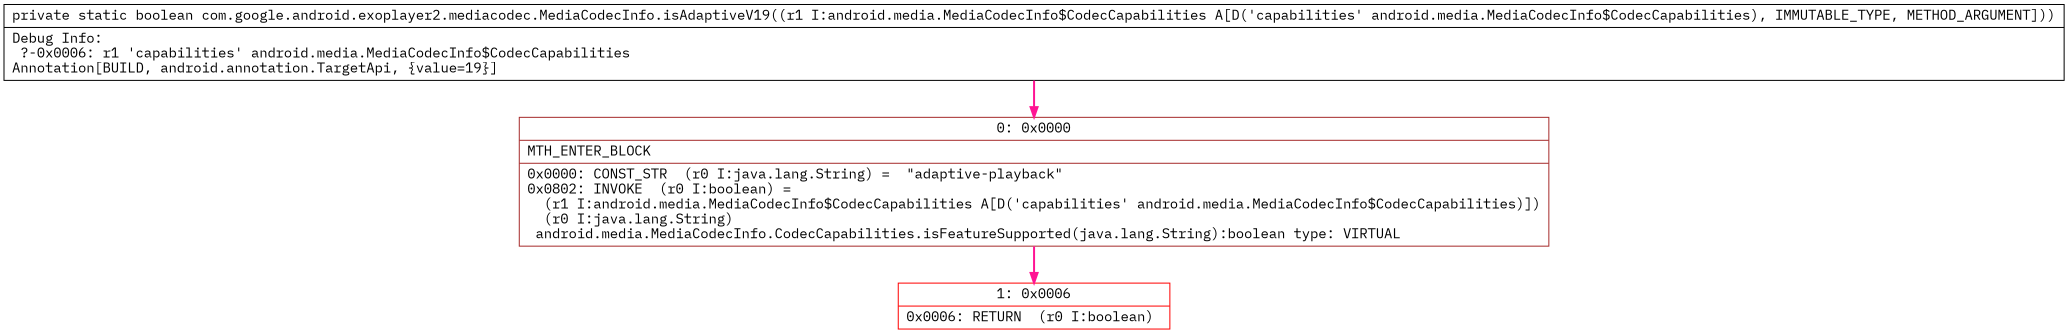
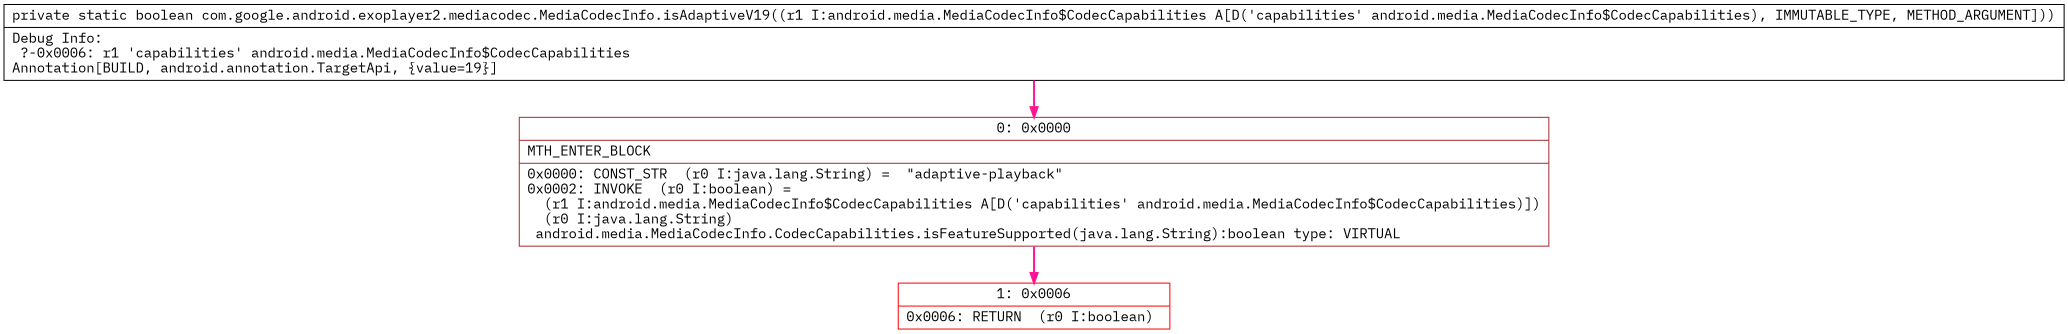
(664, 189) -> (664, 189)
